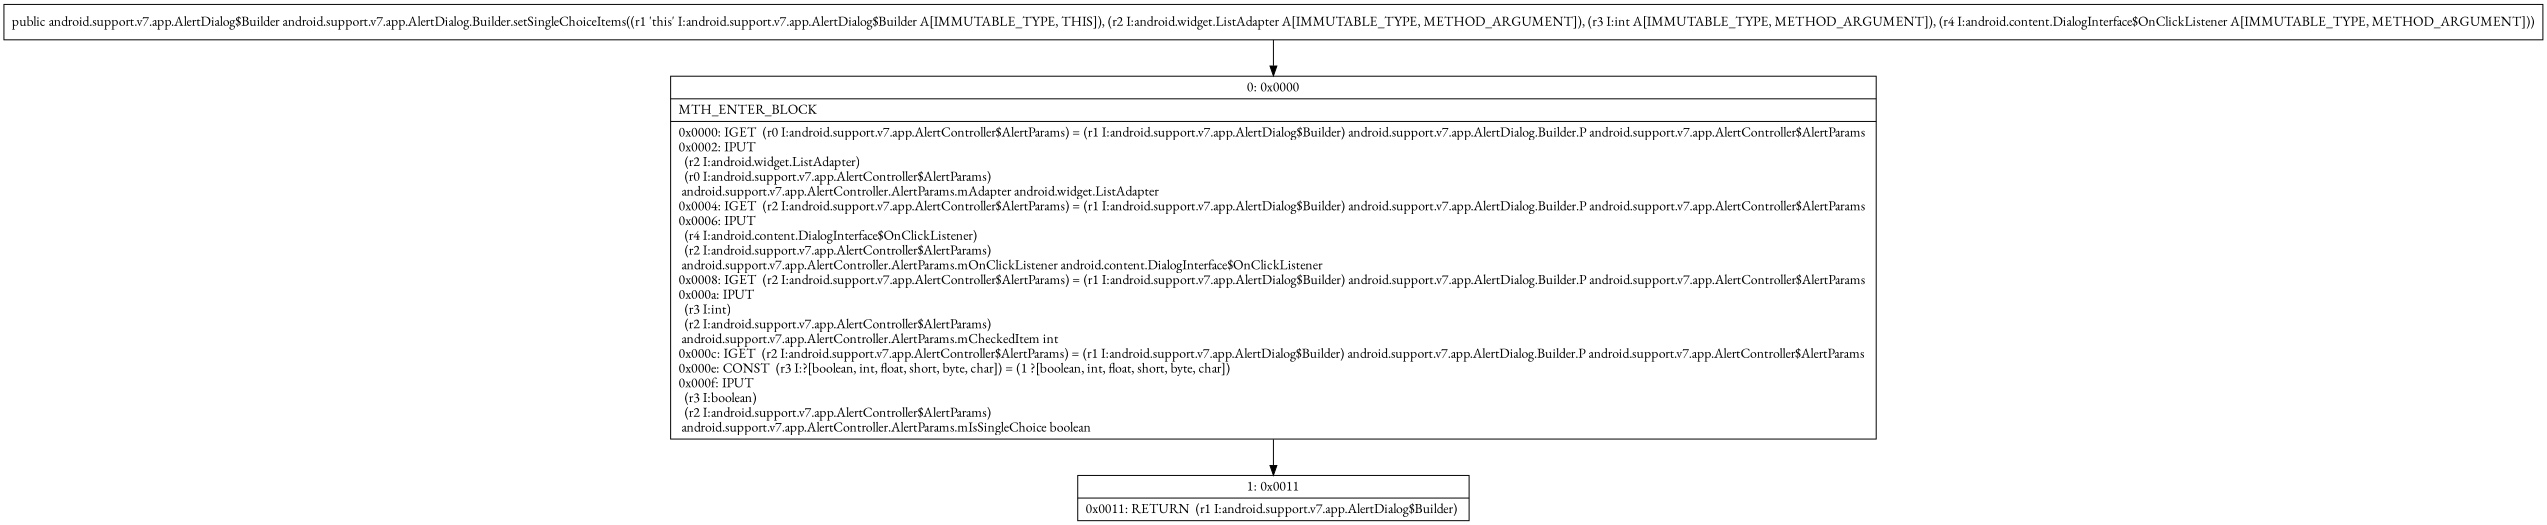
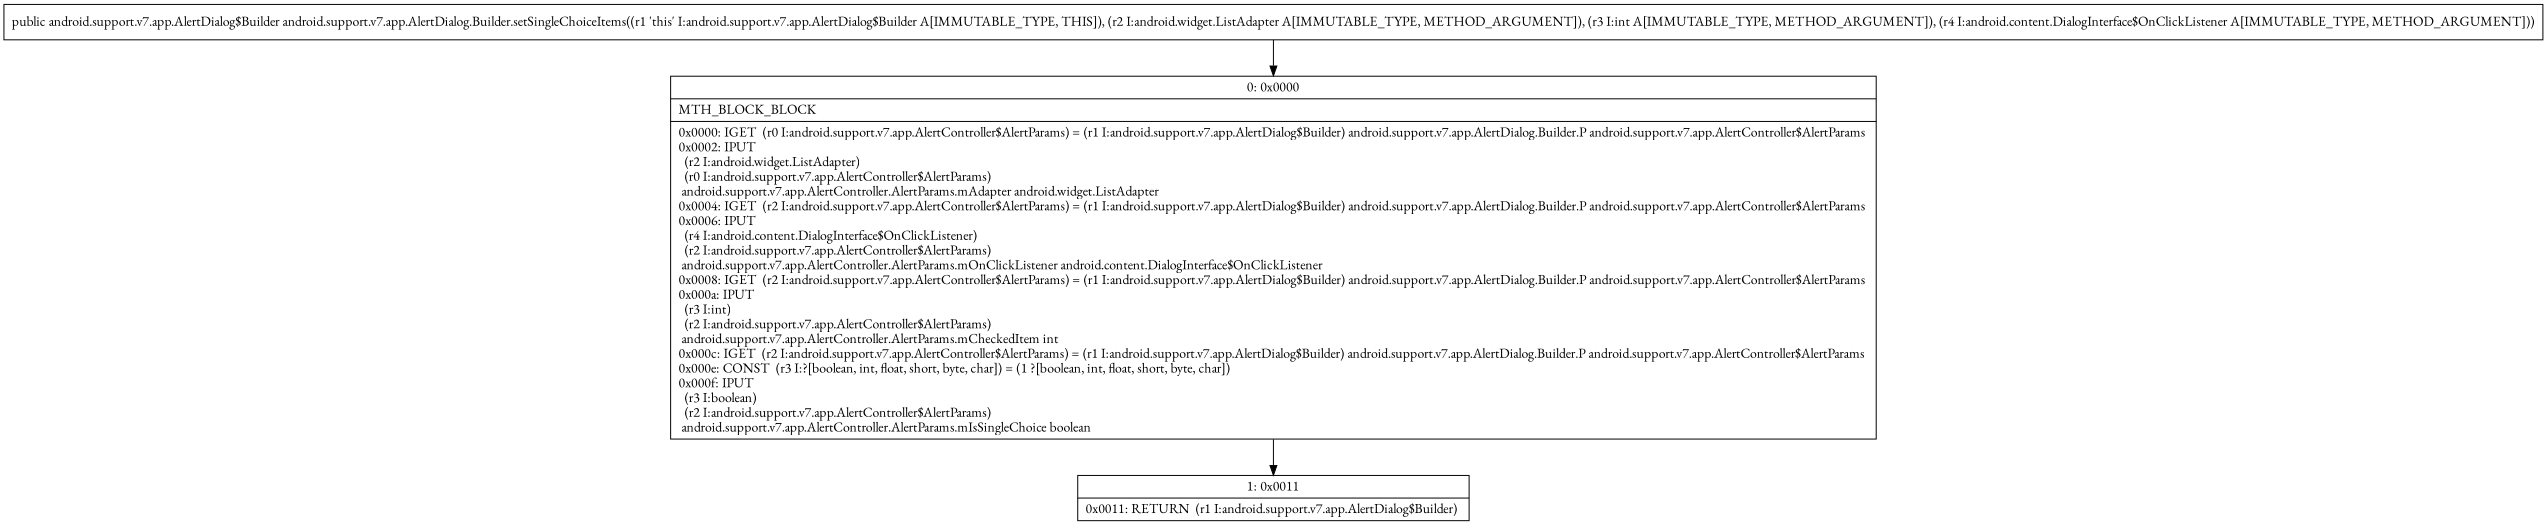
(748, 110) -> (748, 110)
